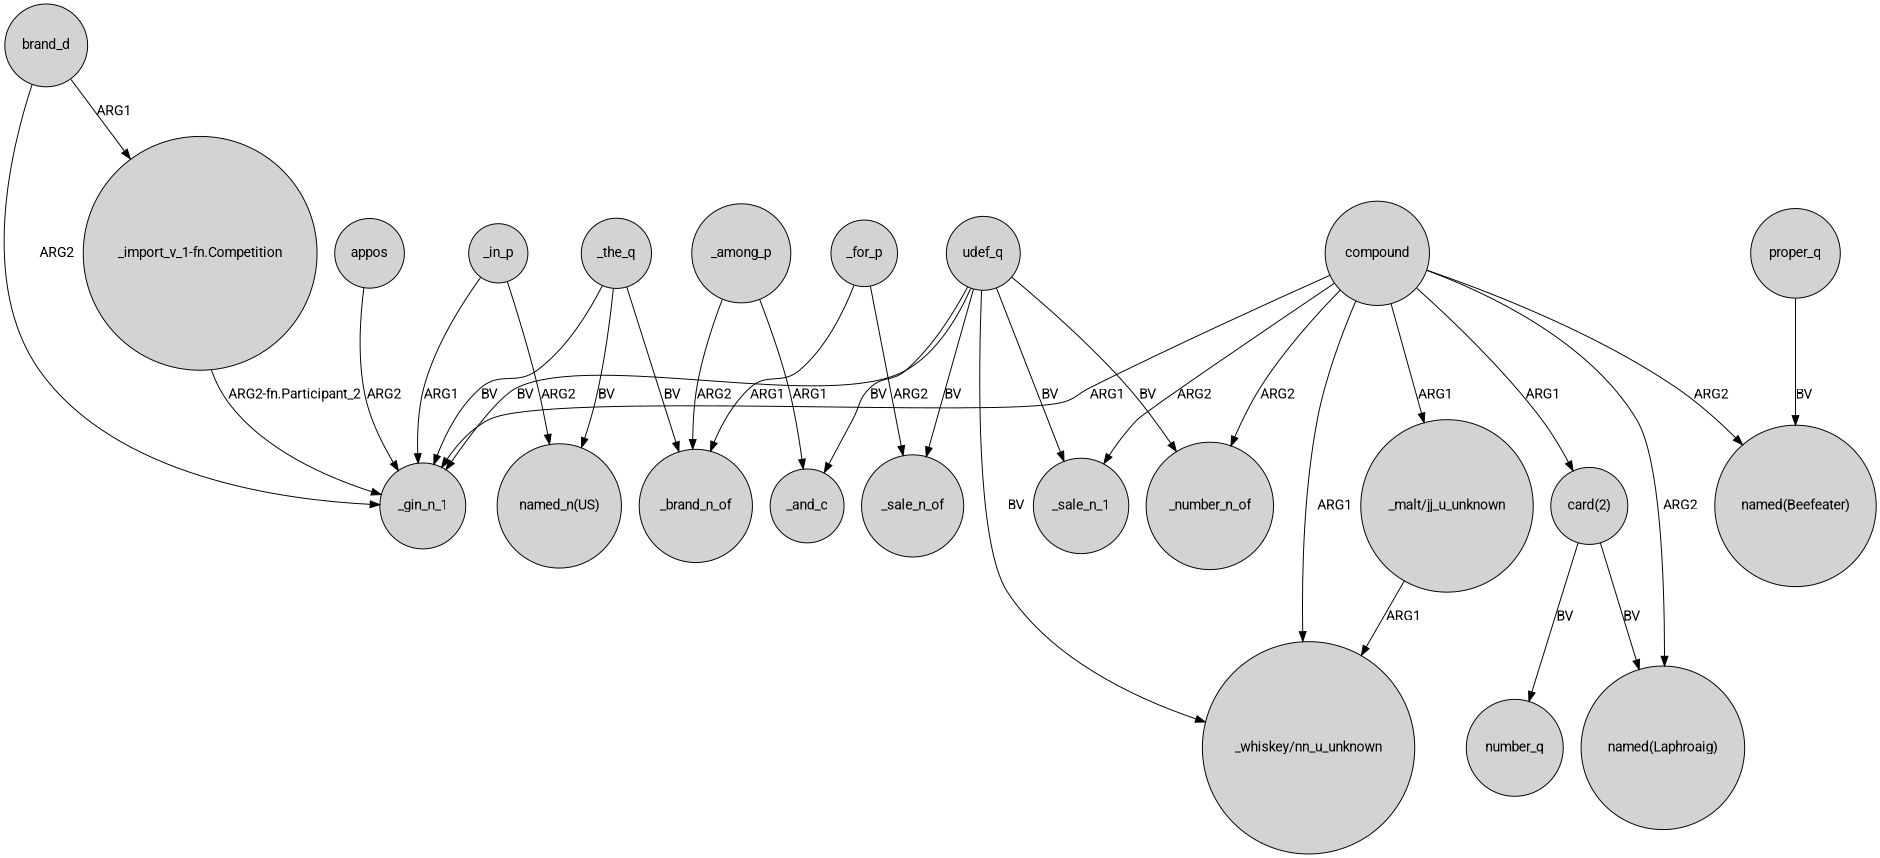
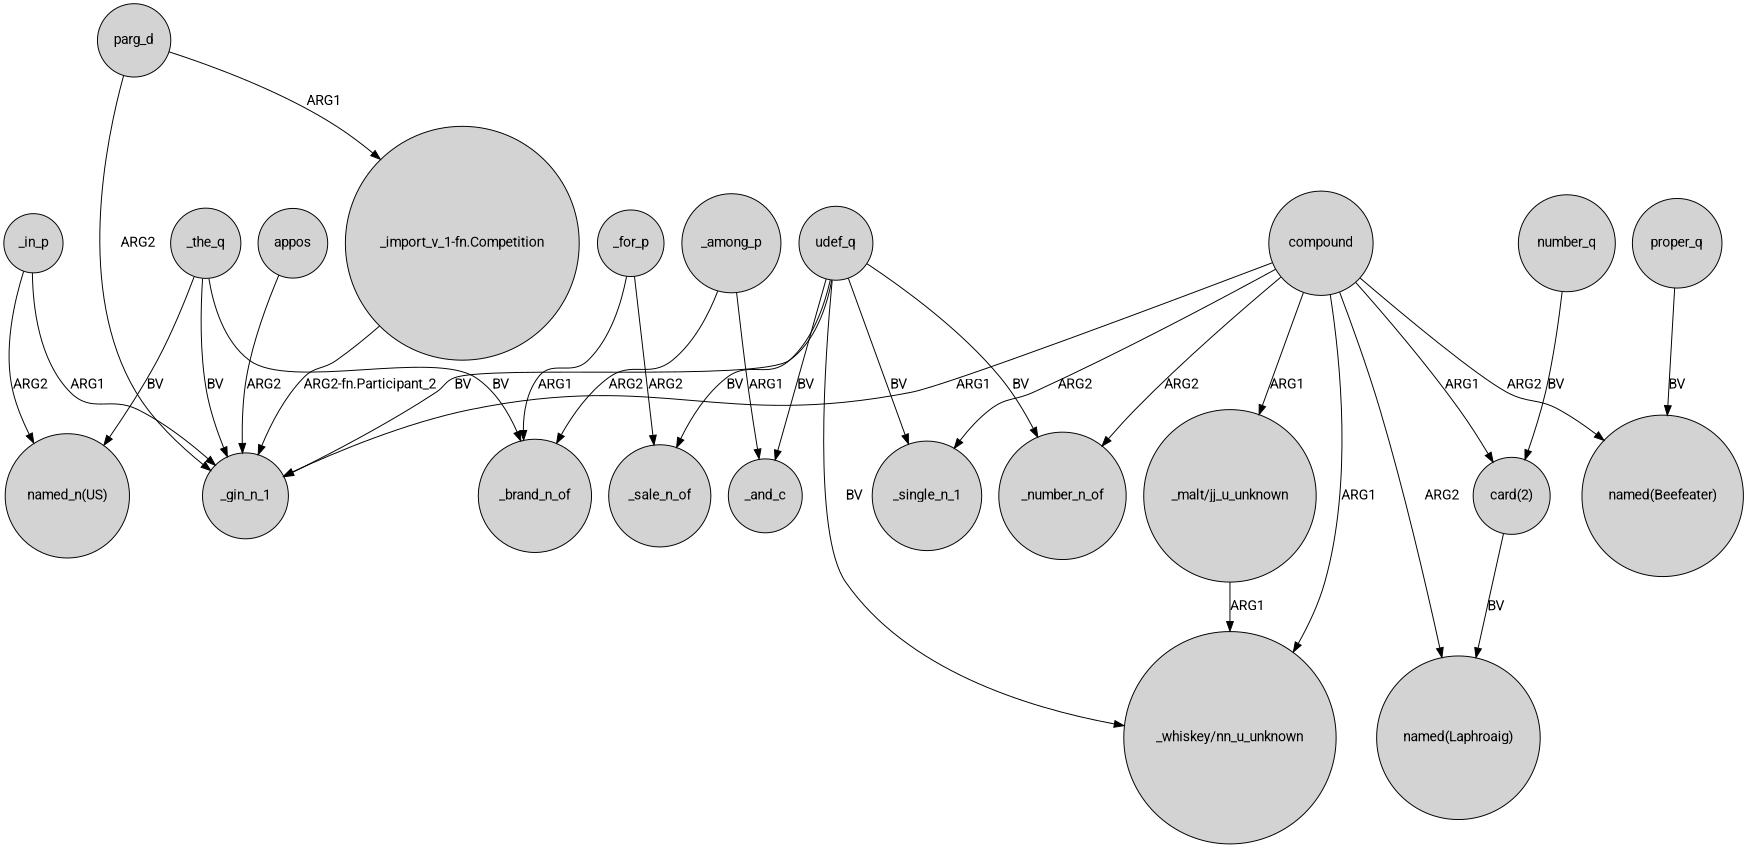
(46, 45) -> (134, 40)
(1081, 506) -> (927, 496)
(1555, 617) -> (1550, 372)
